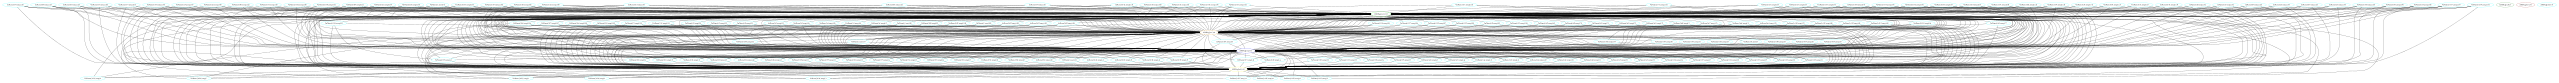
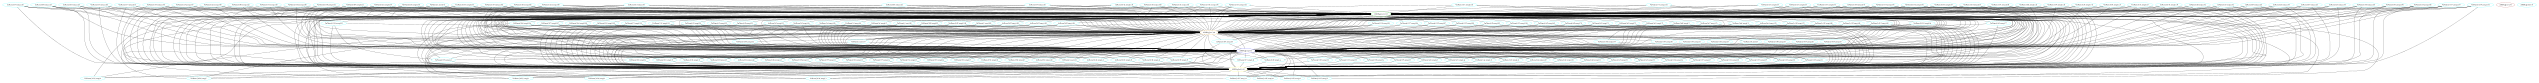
(2505, 5) -> none
